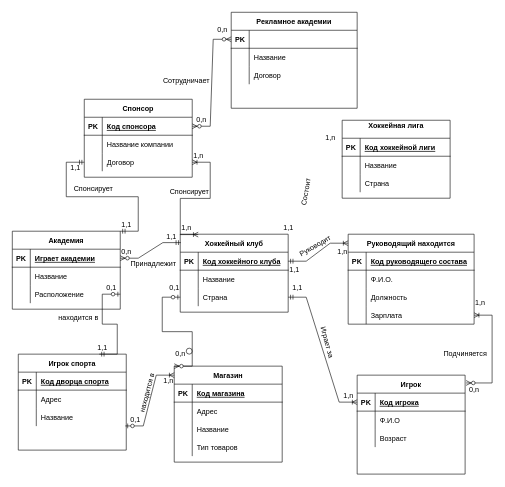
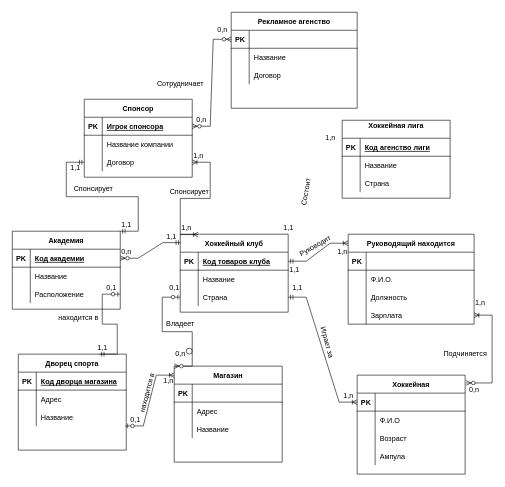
(294, 22) -> (294, 22)
(186, 81) -> (180, 84)
(130, 127) -> (134, 127)
(399, 148) -> (397, 148)
(64, 259) -> (58, 259)
(420, 261) -> none
(241, 262) -> (235, 262)
(153, 264) -> none
none -> (180, 324)
(72, 364) -> (72, 364)
(73, 382) -> (77, 382)
(411, 385) -> (411, 385)
(237, 393) -> none
(420, 402) -> none
(237, 447) -> none
none -> (420, 456)
